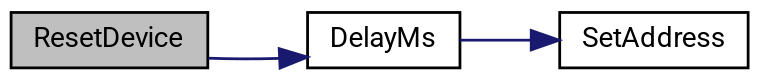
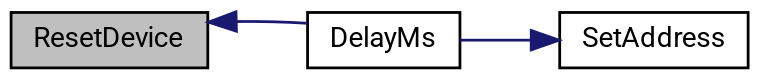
(244, 59) -> (272, 22)
